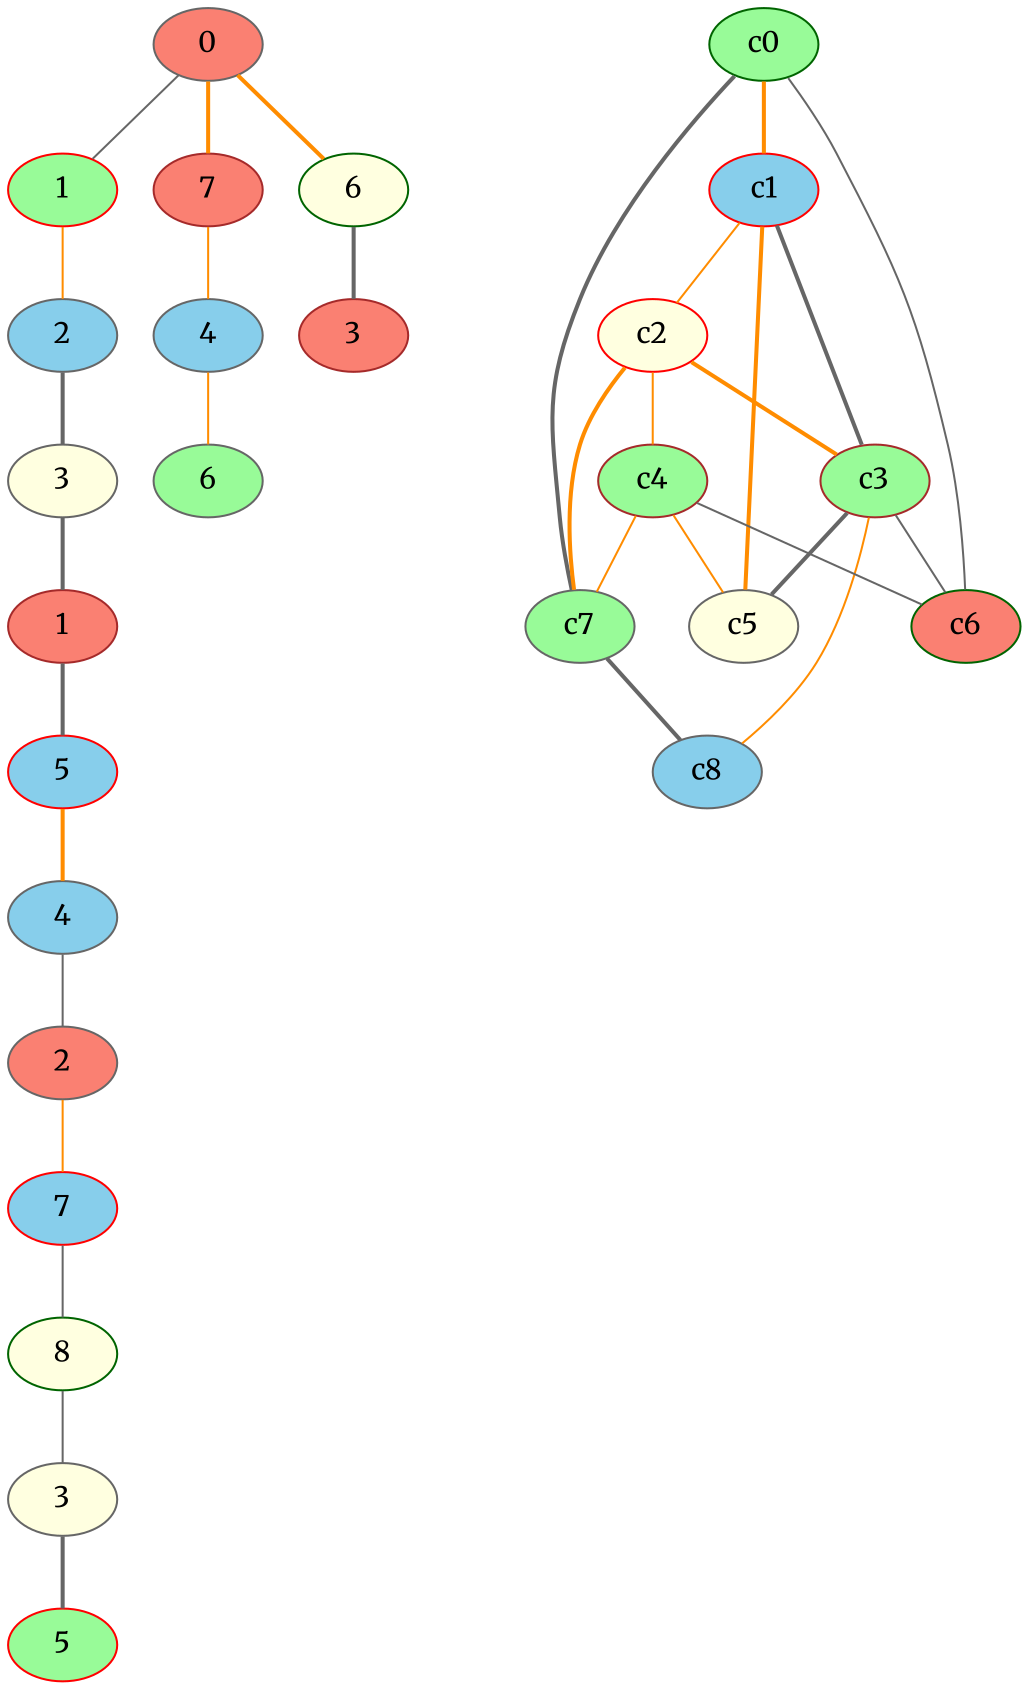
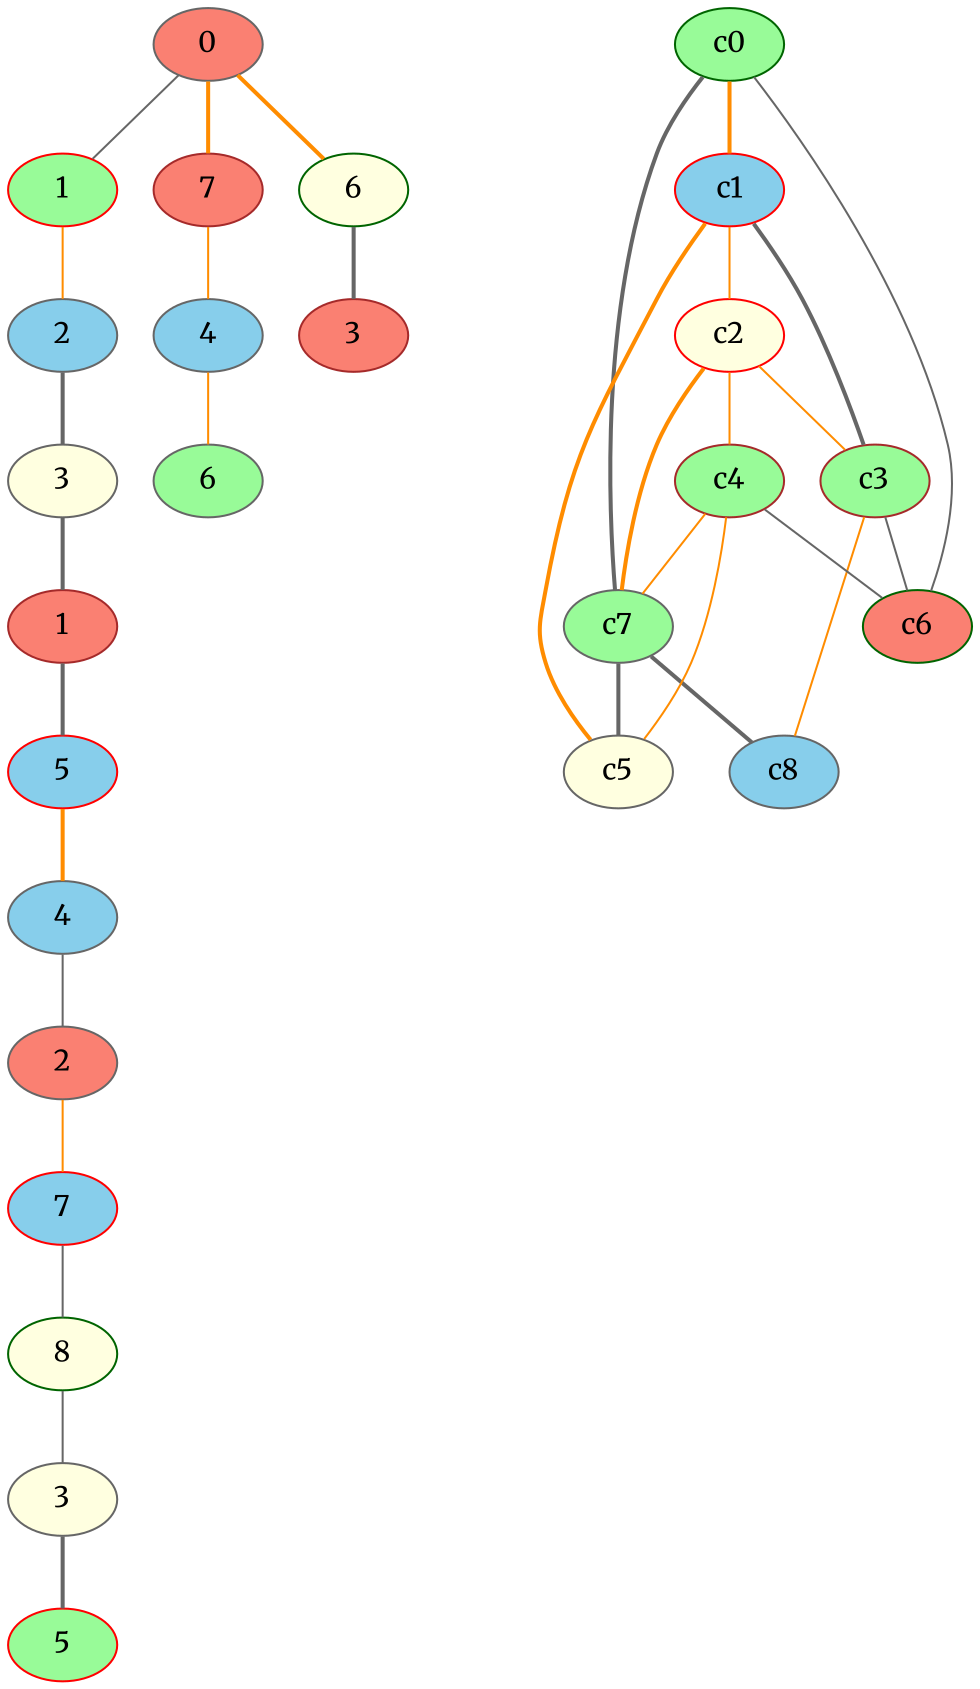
(768, 411) -> (802, 408)
(819, 544) -> (618, 699)
